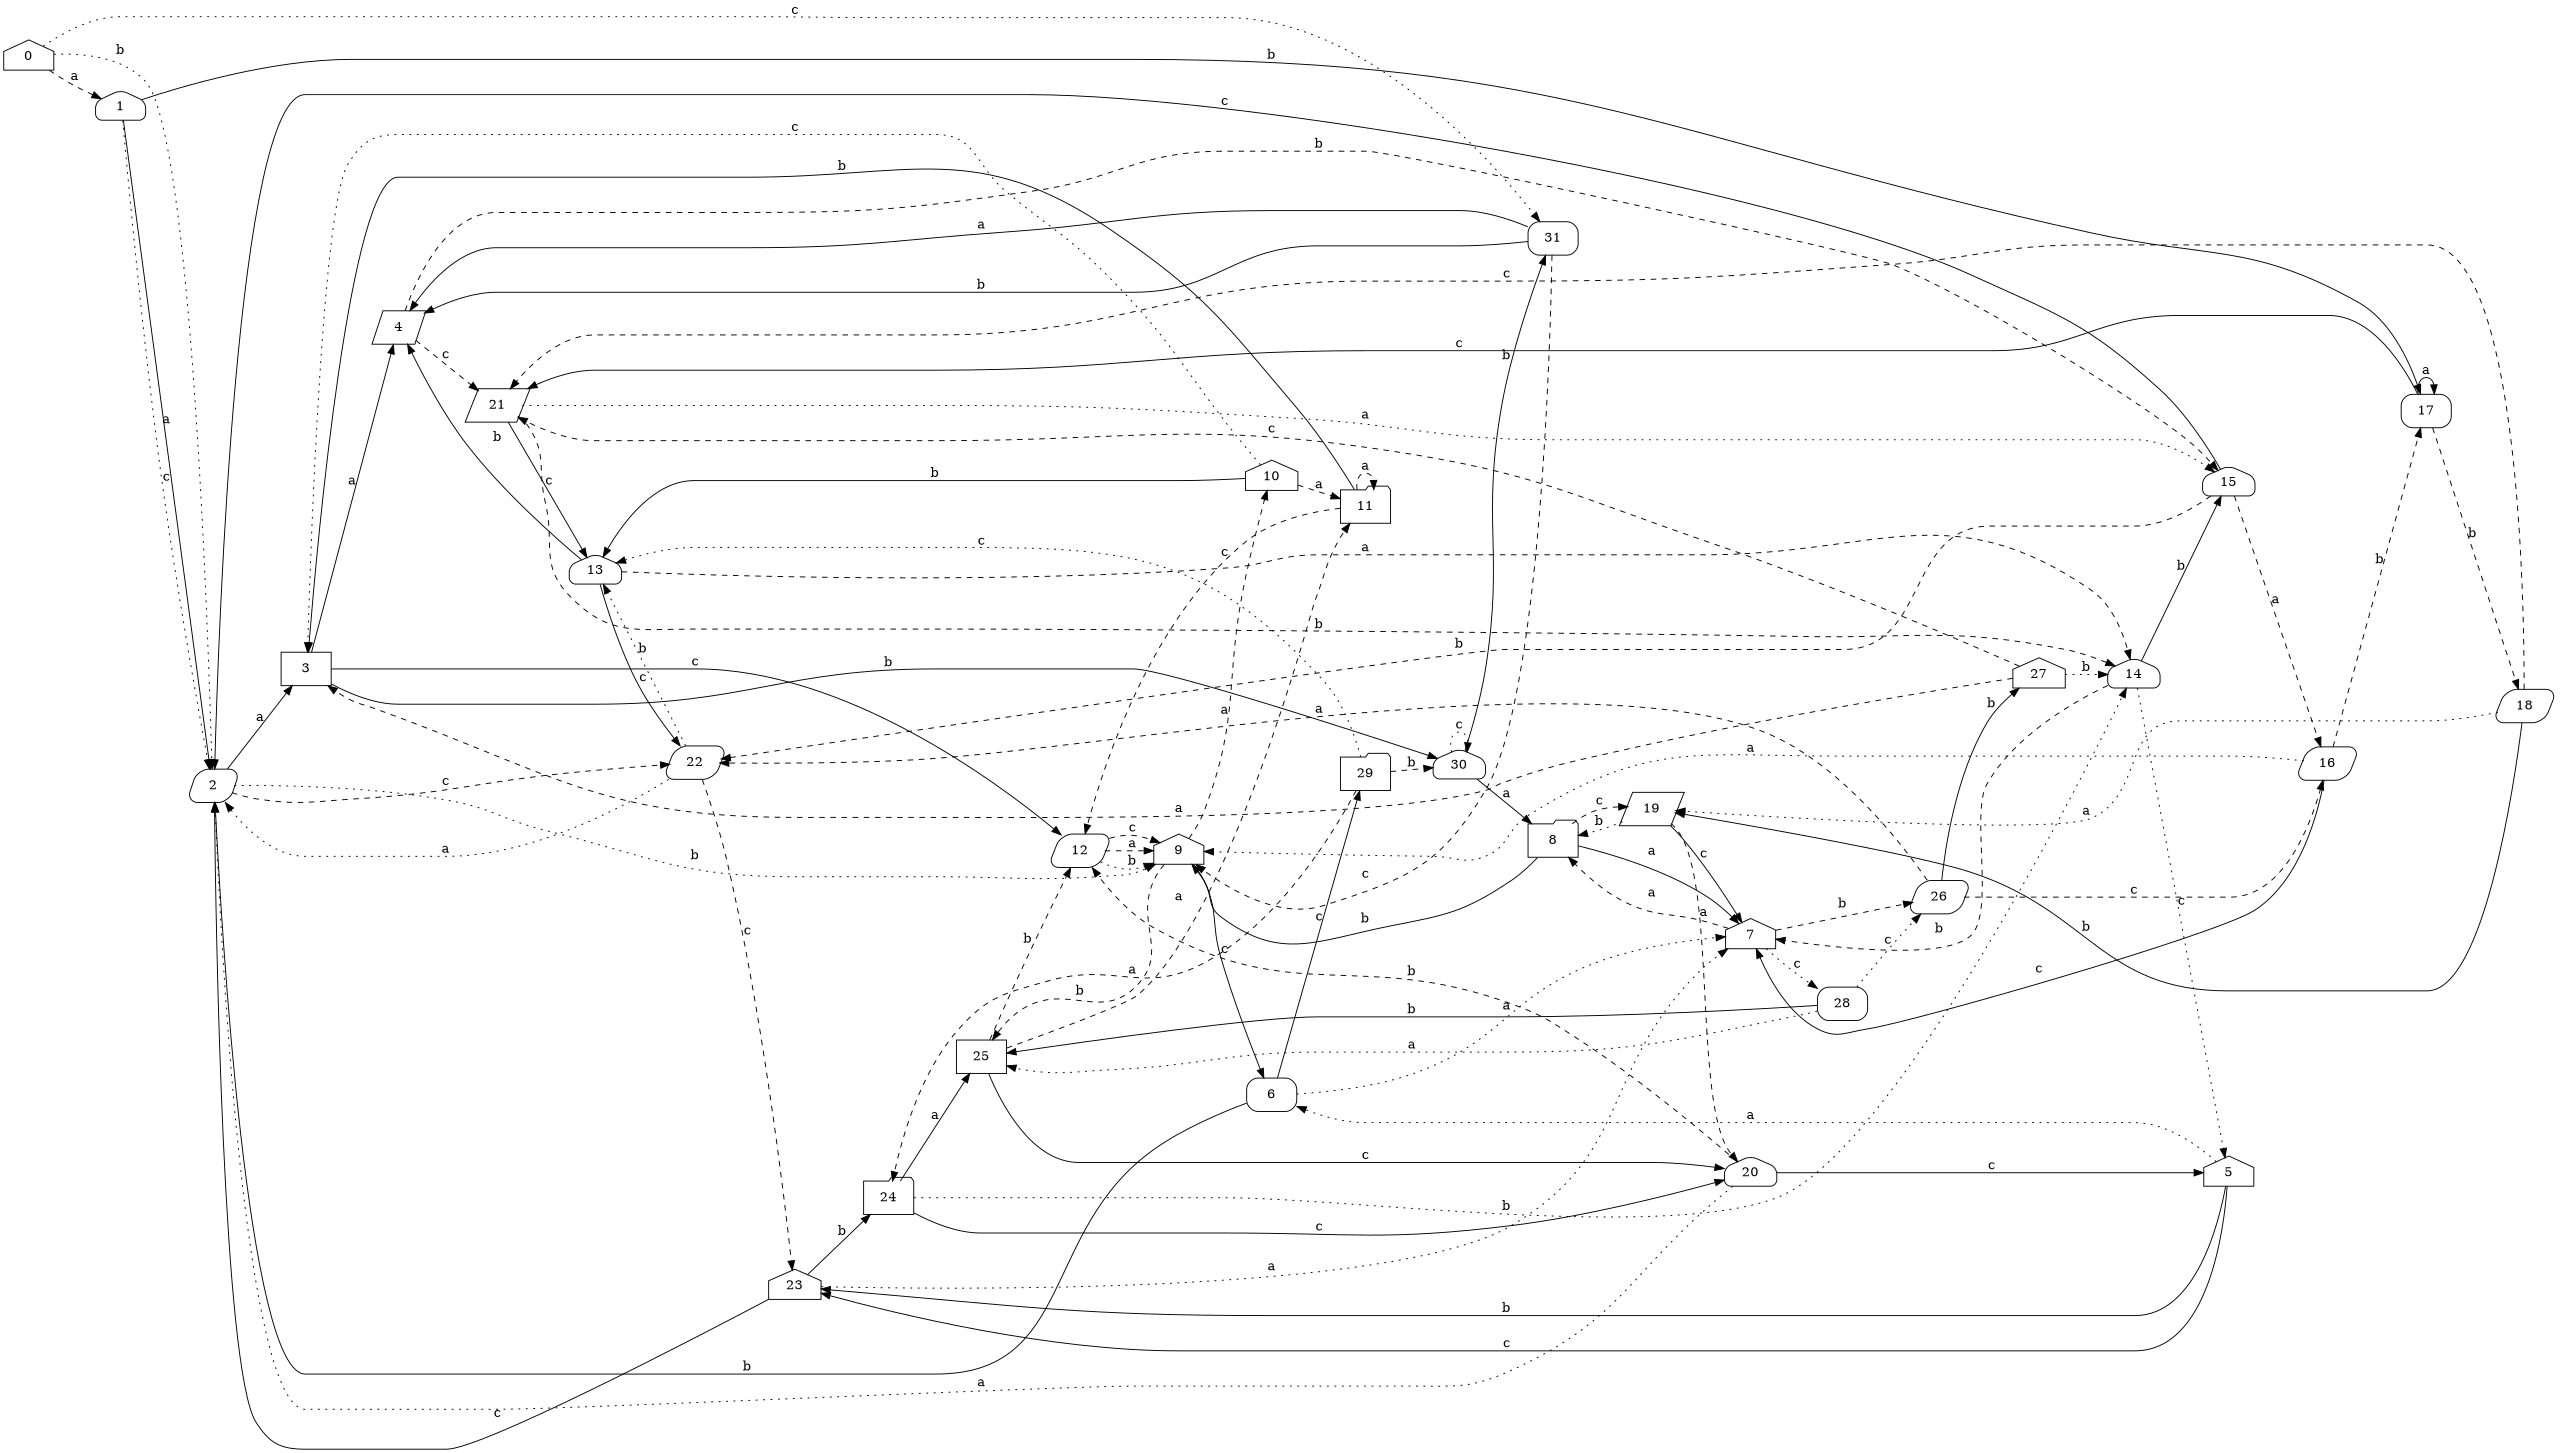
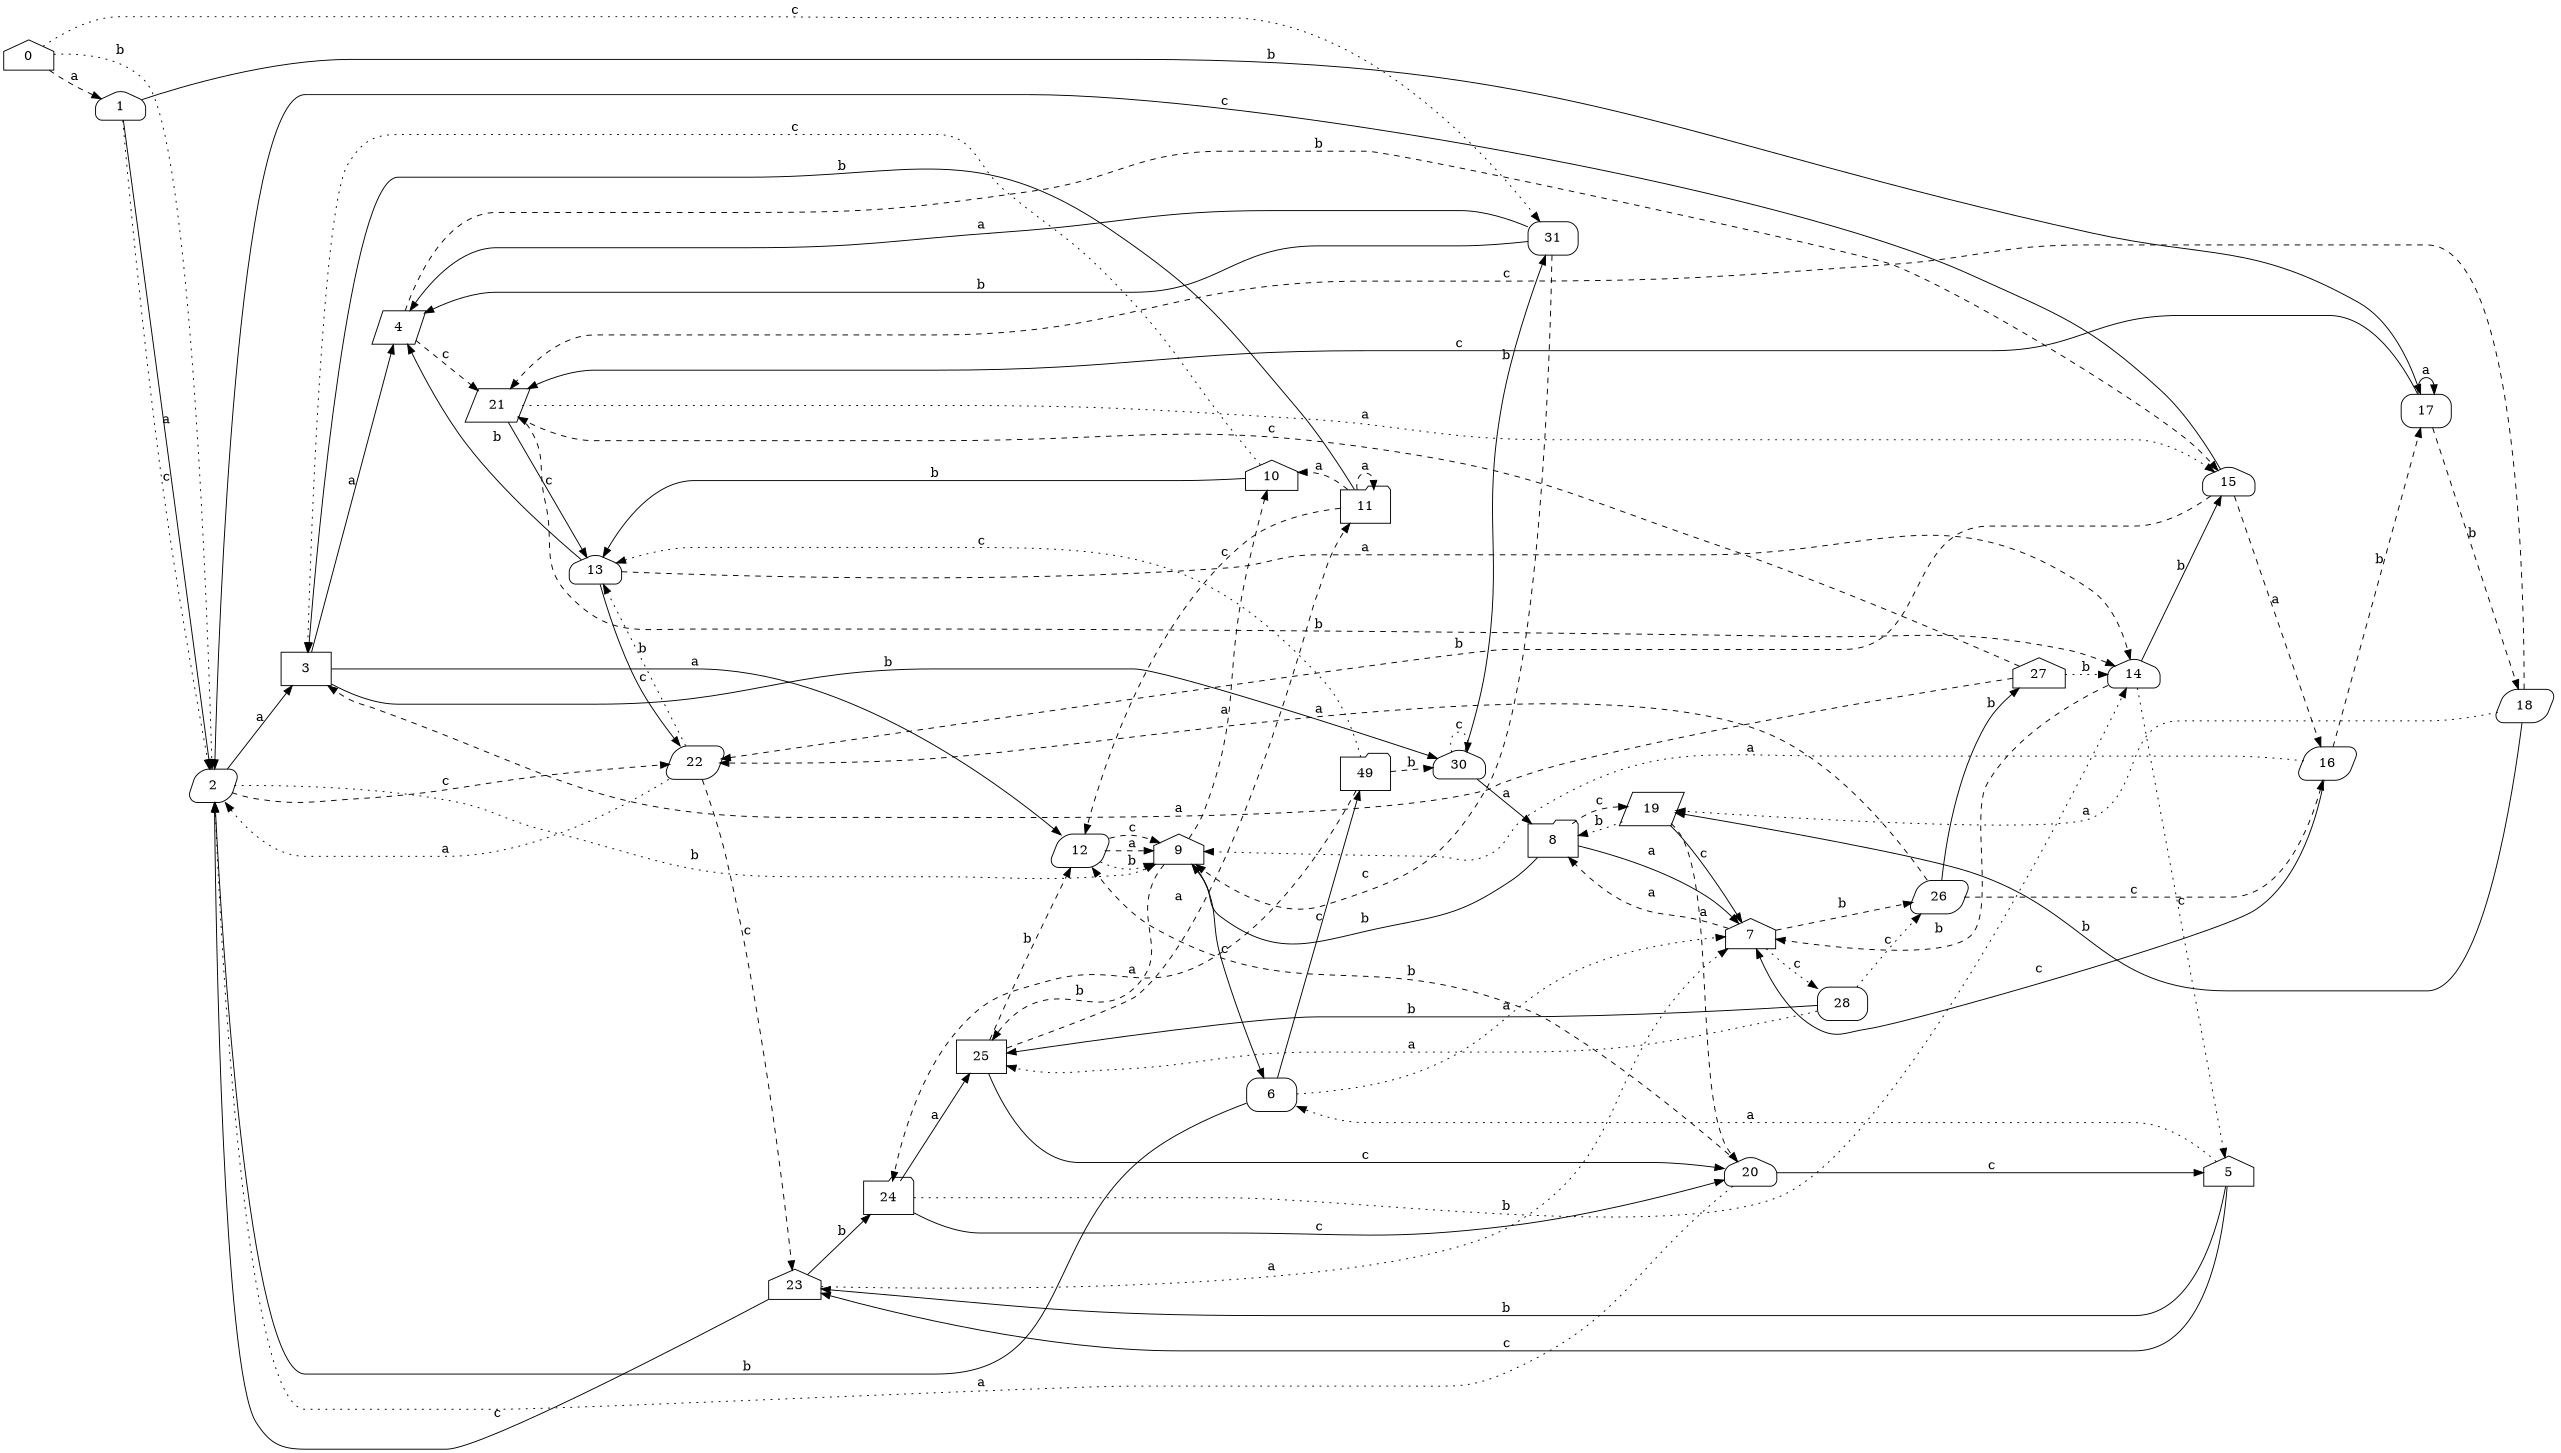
(1315, 490) -> (1329, 477)
(695, 662) -> (695, 662)
(1366, 774) -> (1366, 774)
